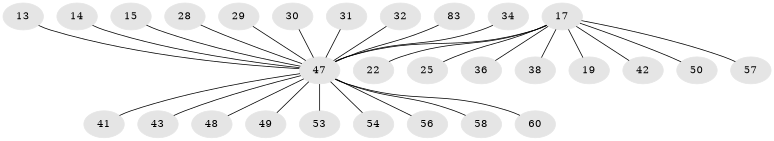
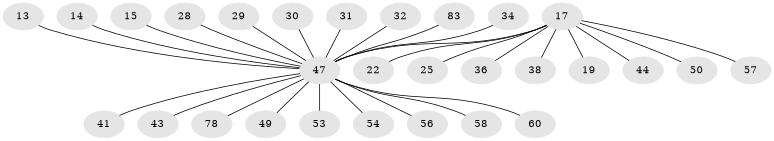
(643, 70) -> (643, 70)
(212, 124) -> (212, 124)
